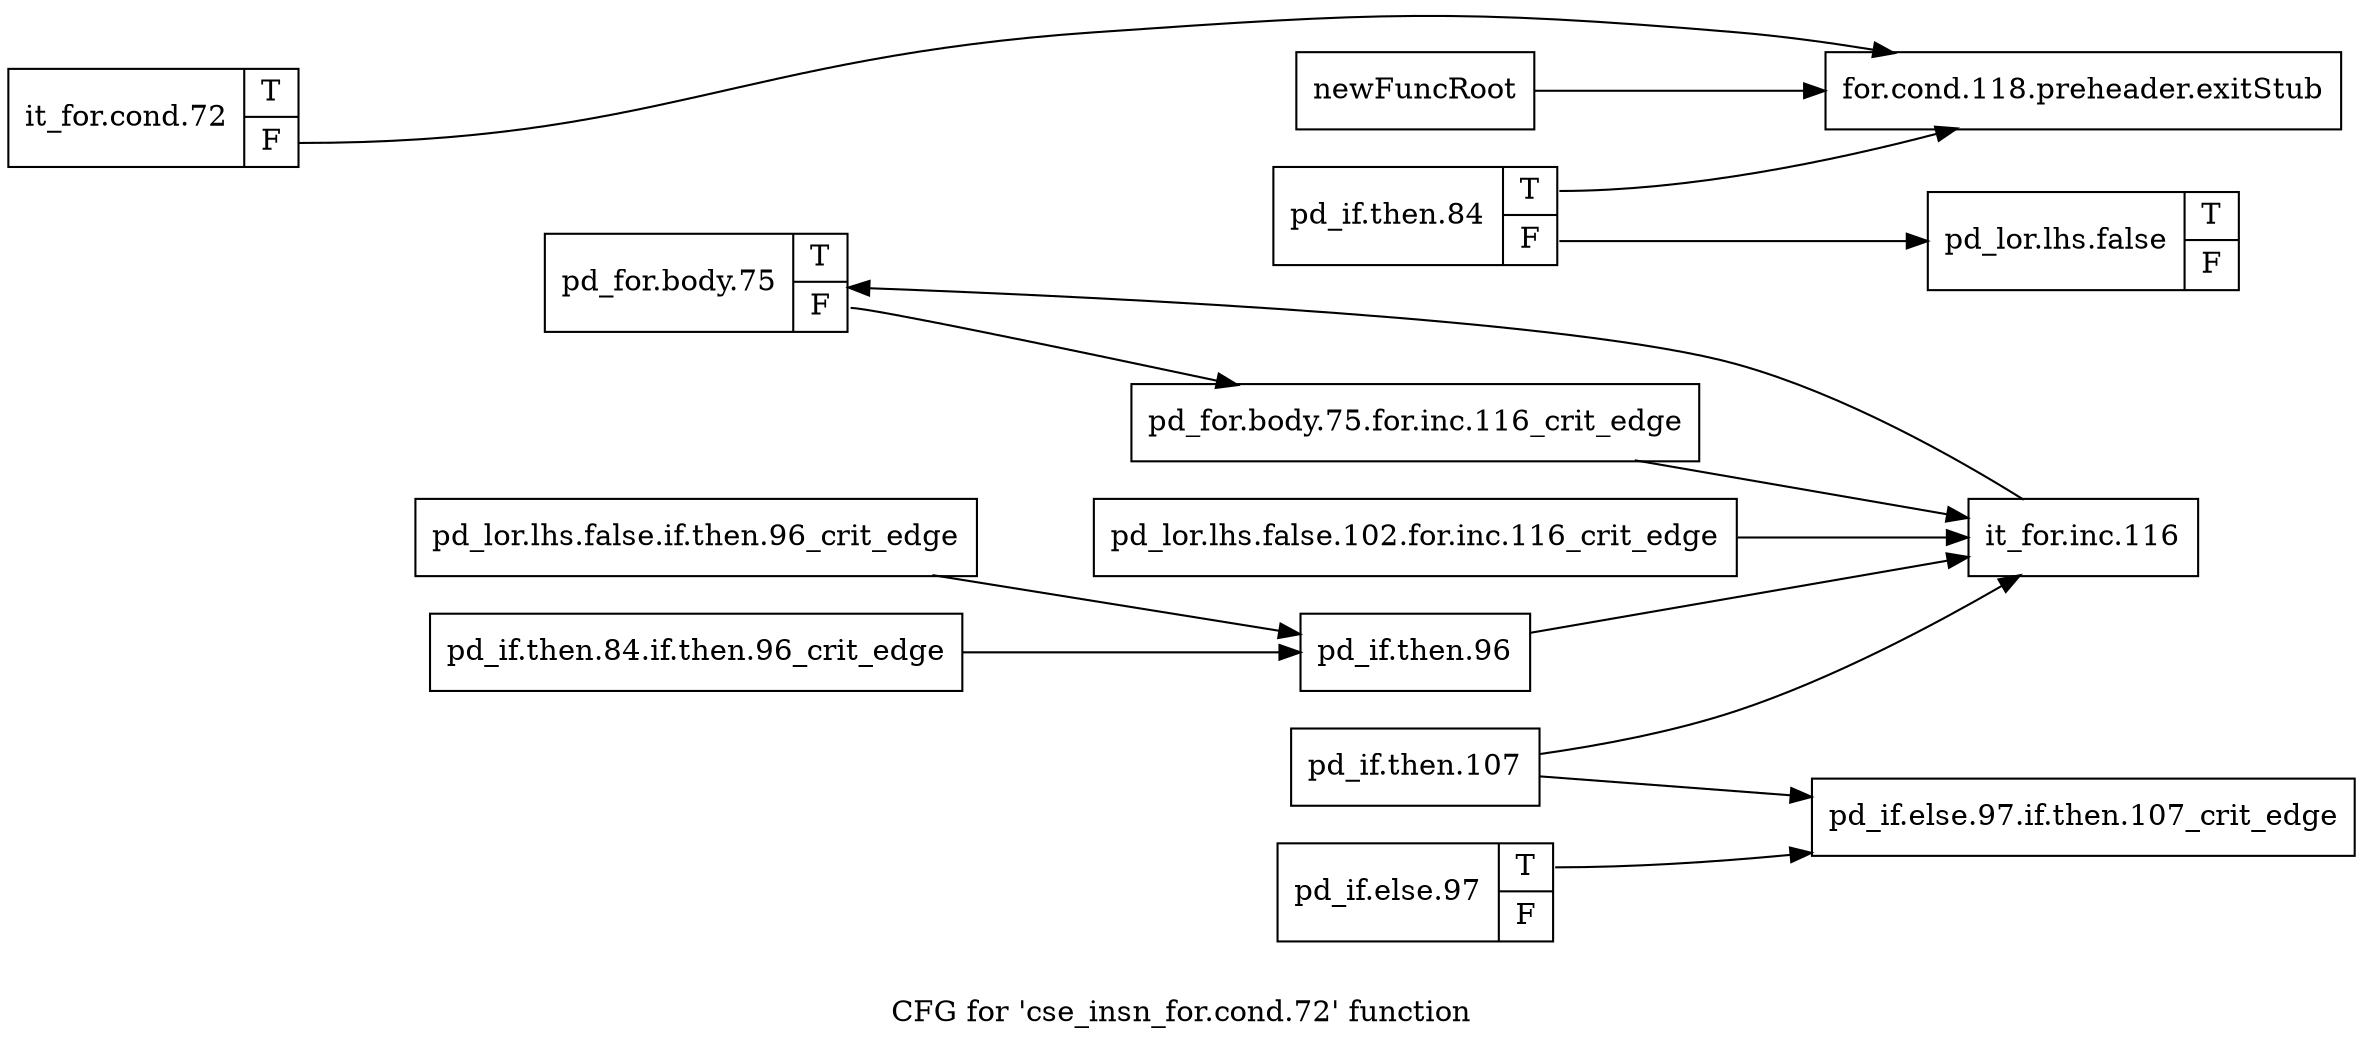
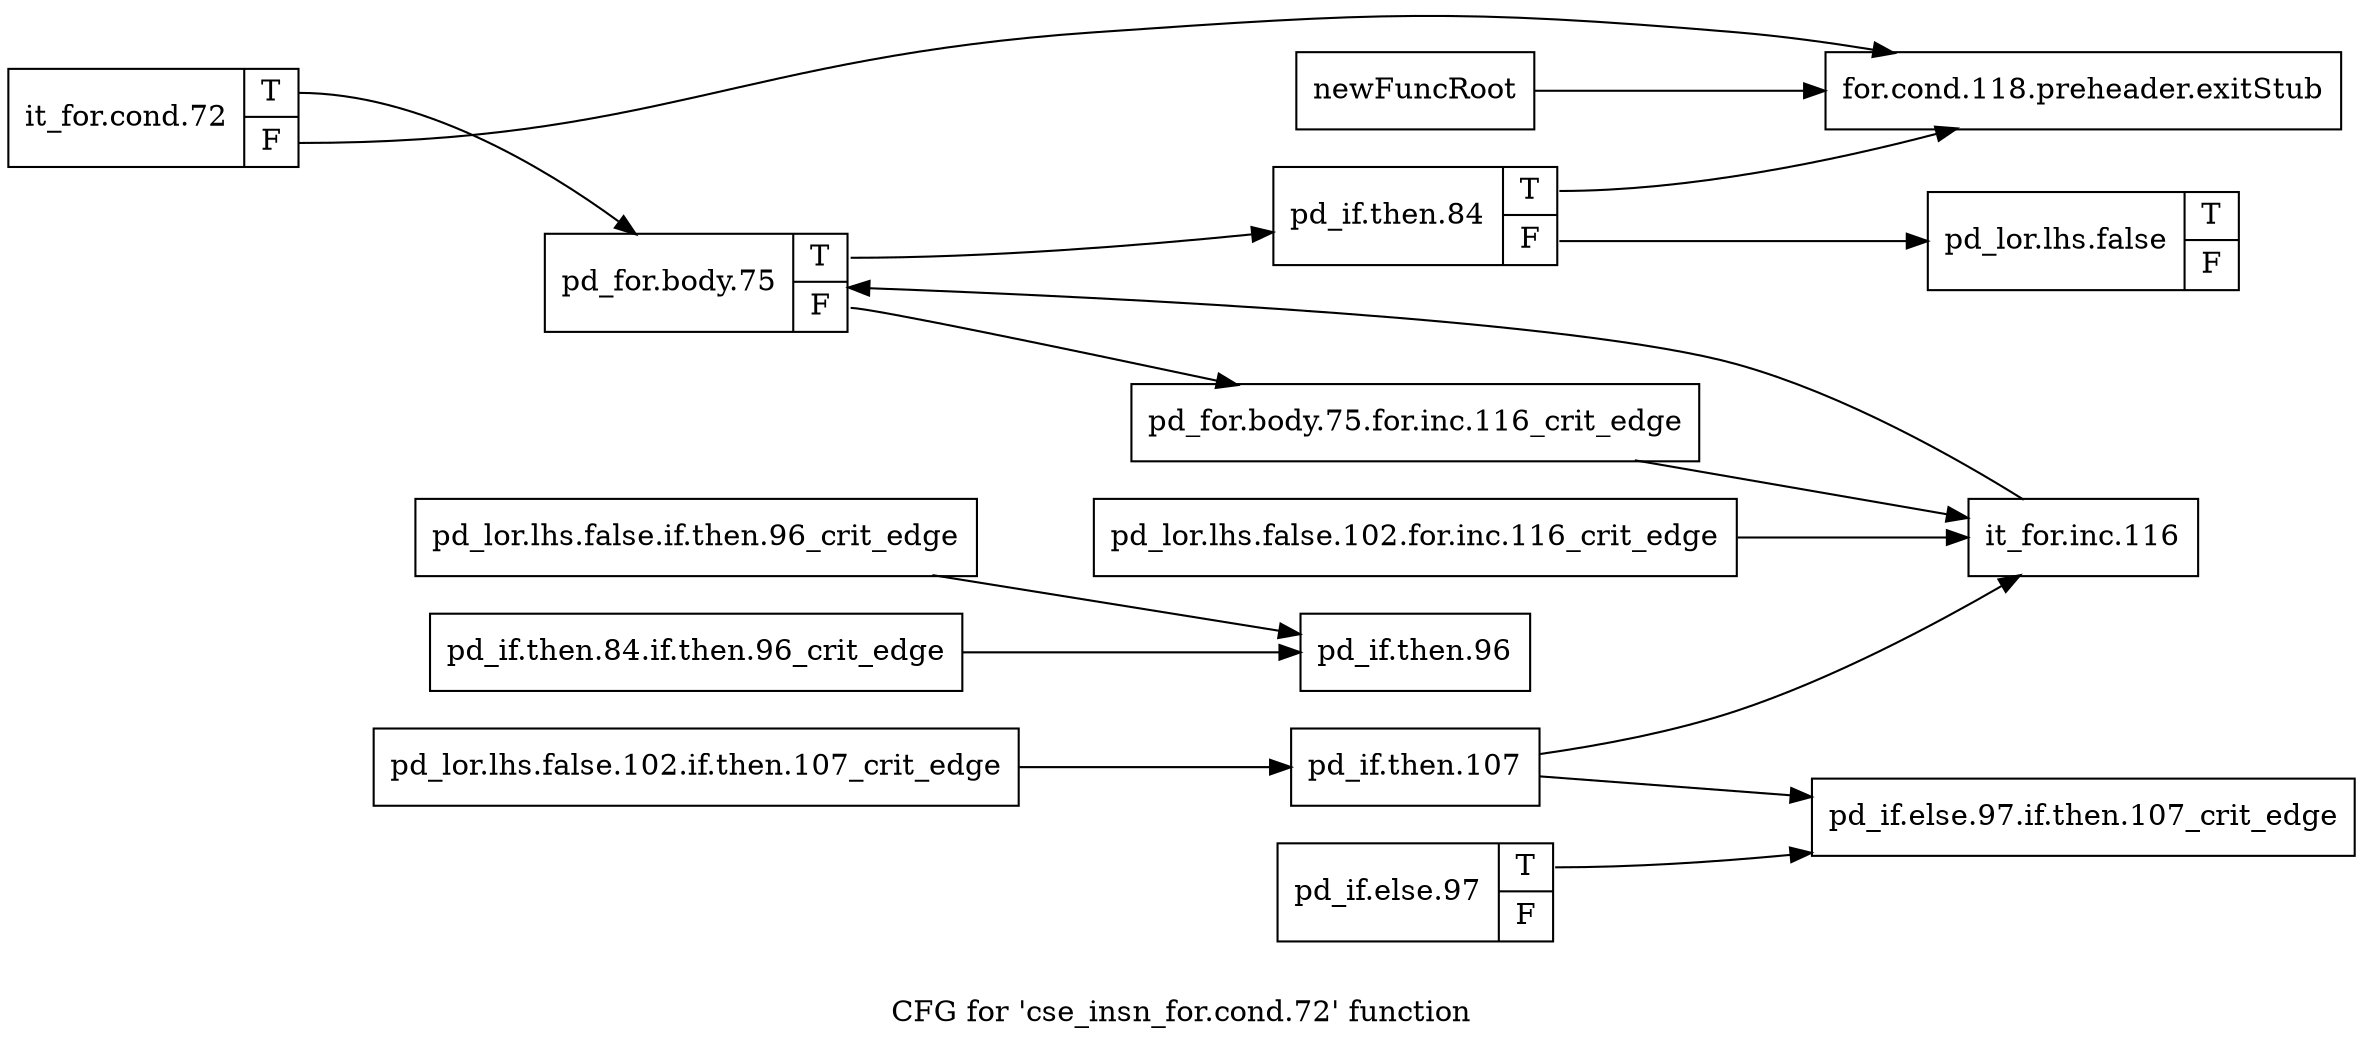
none -> (443, 123)
none -> (1051, 251)
(1739, 597) -> none
none -> (696, 767)
